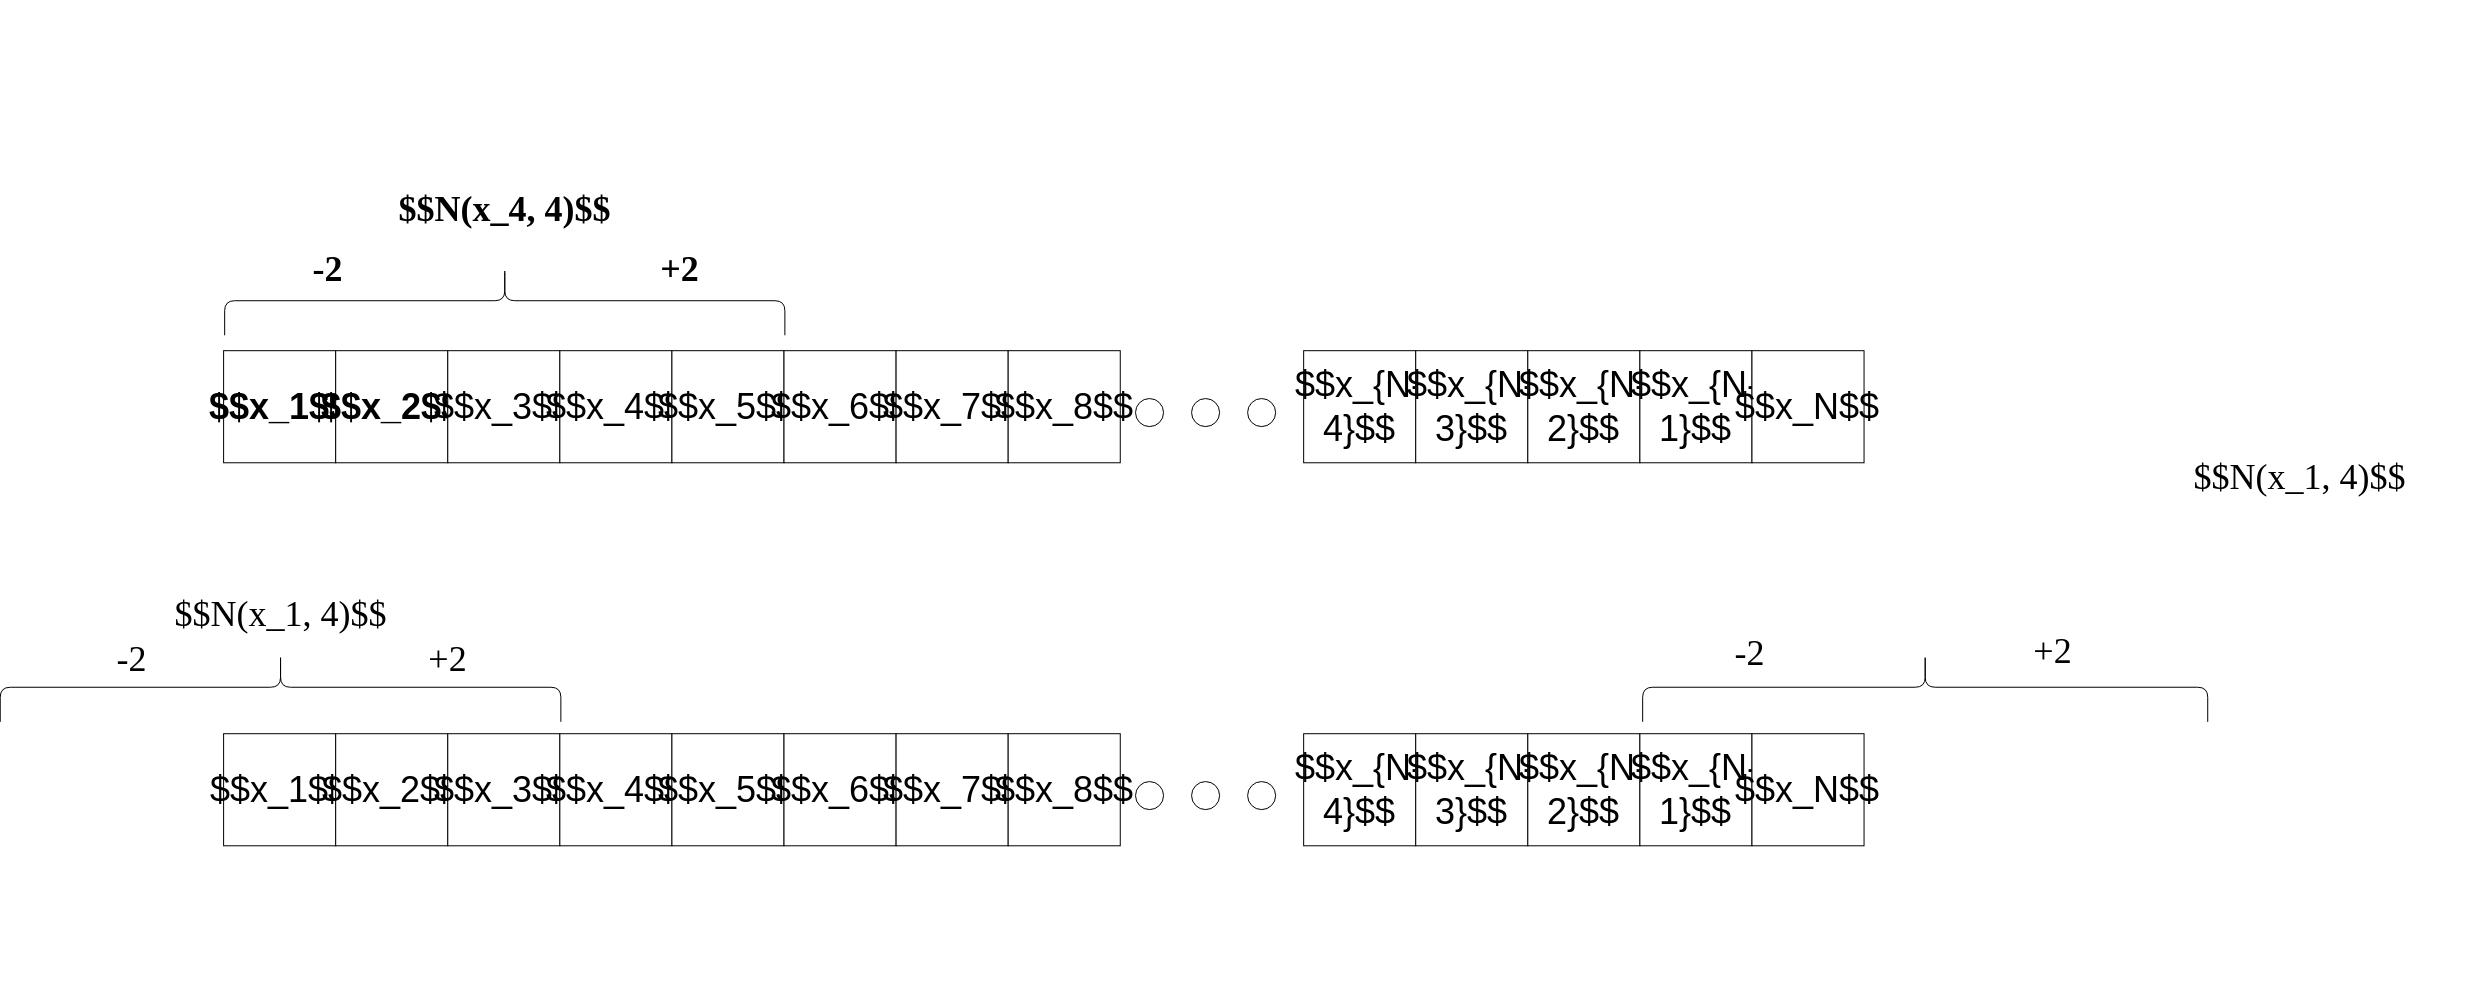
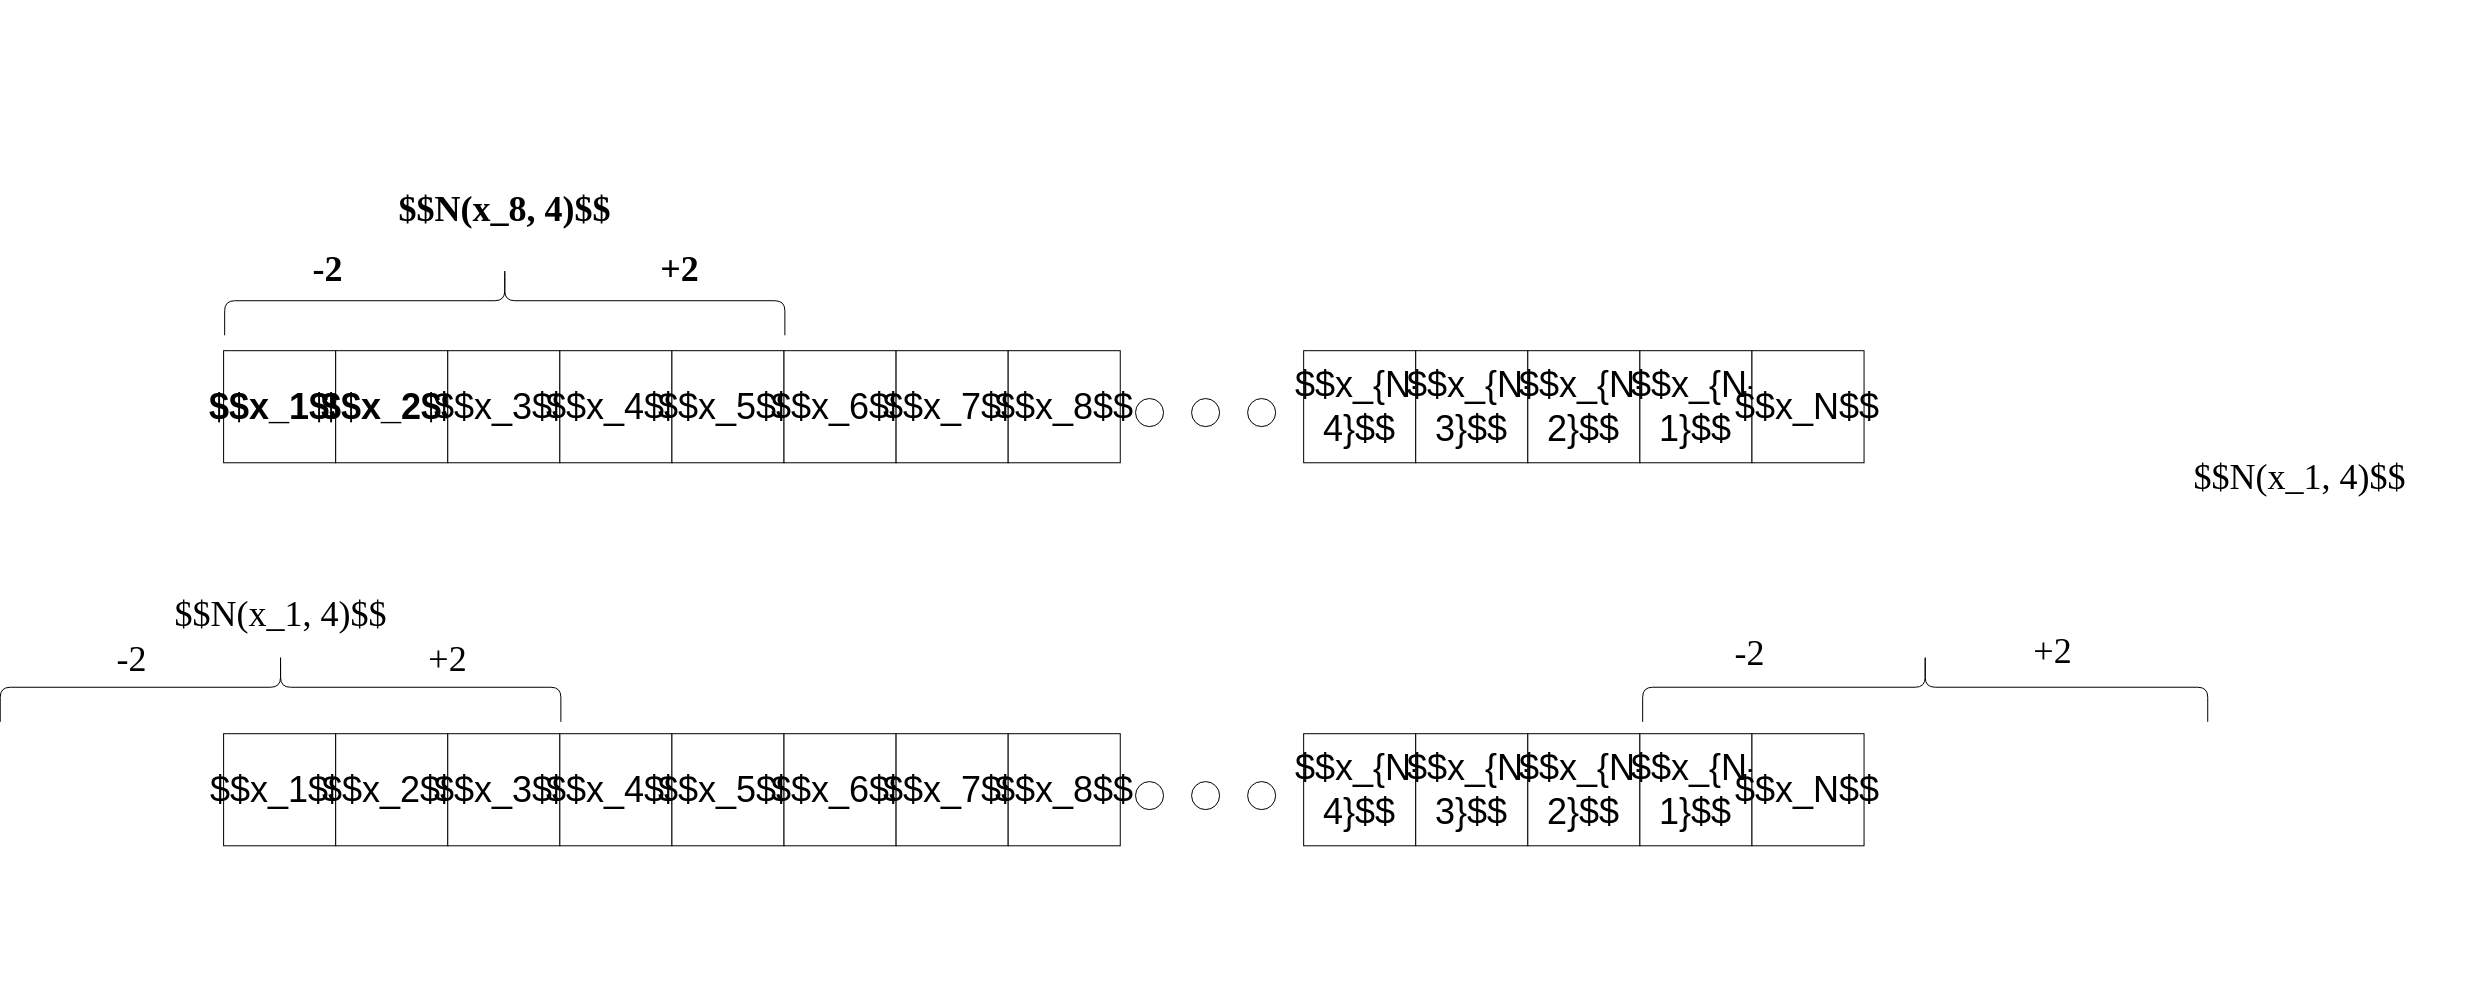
(505, 210) -> (505, 210)
